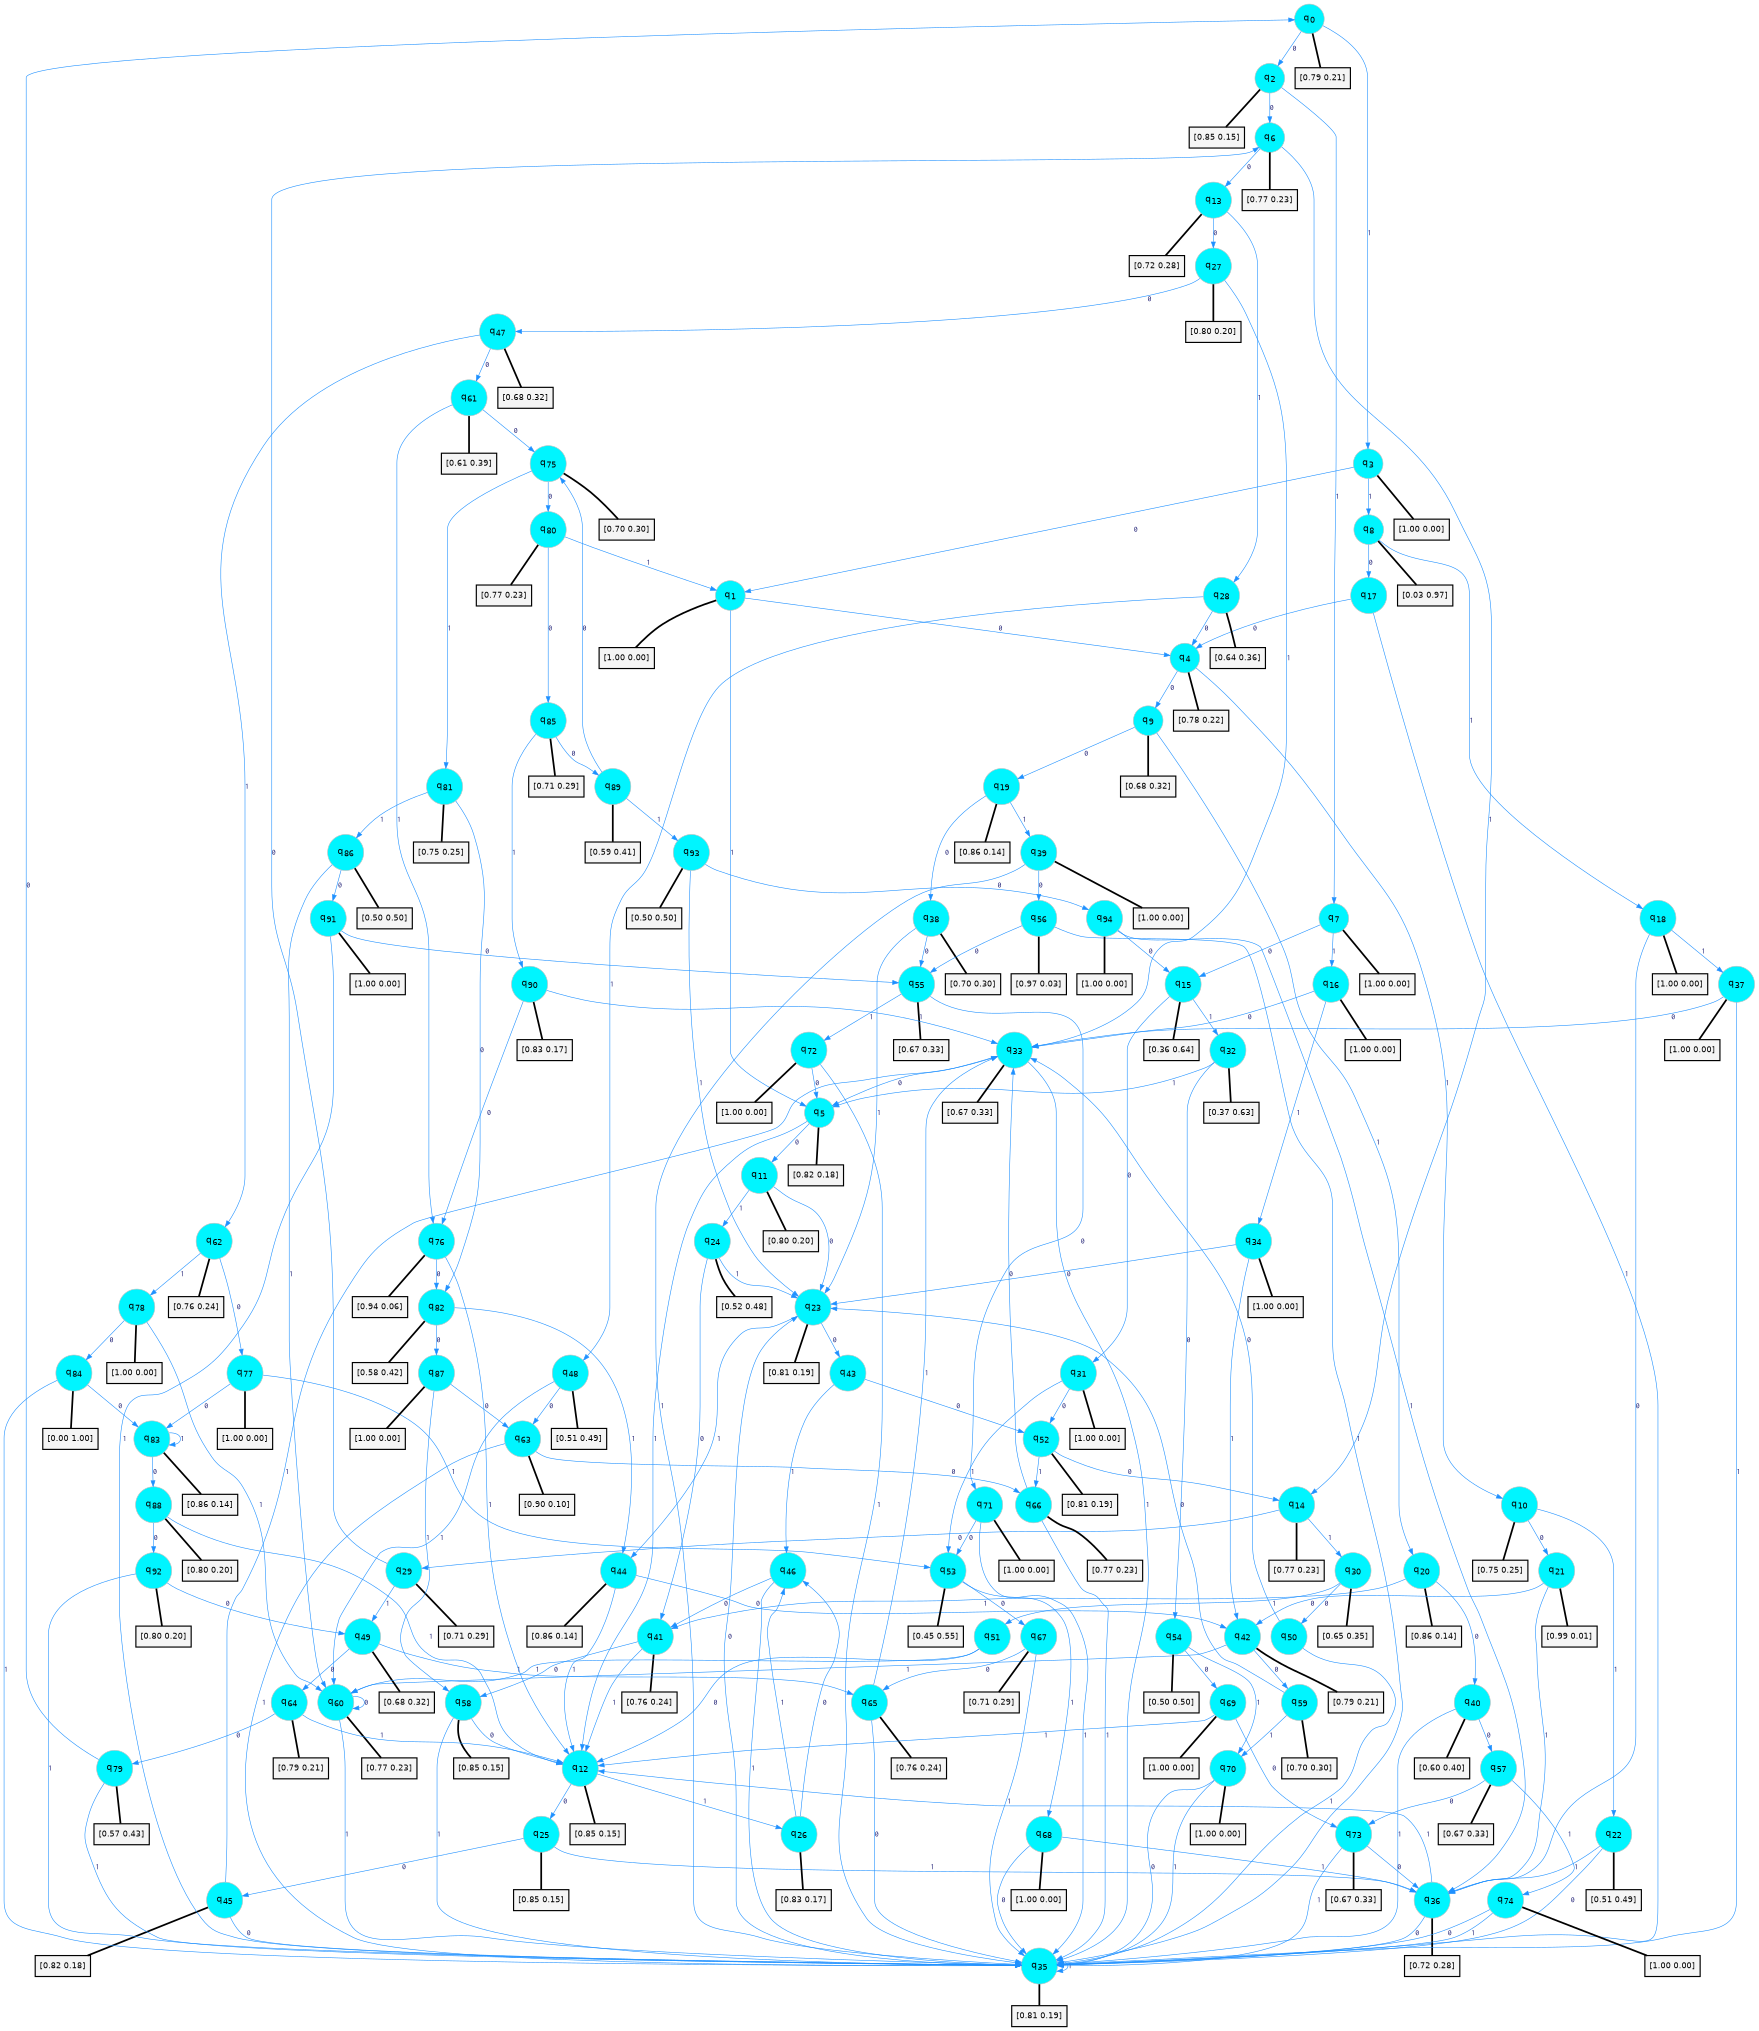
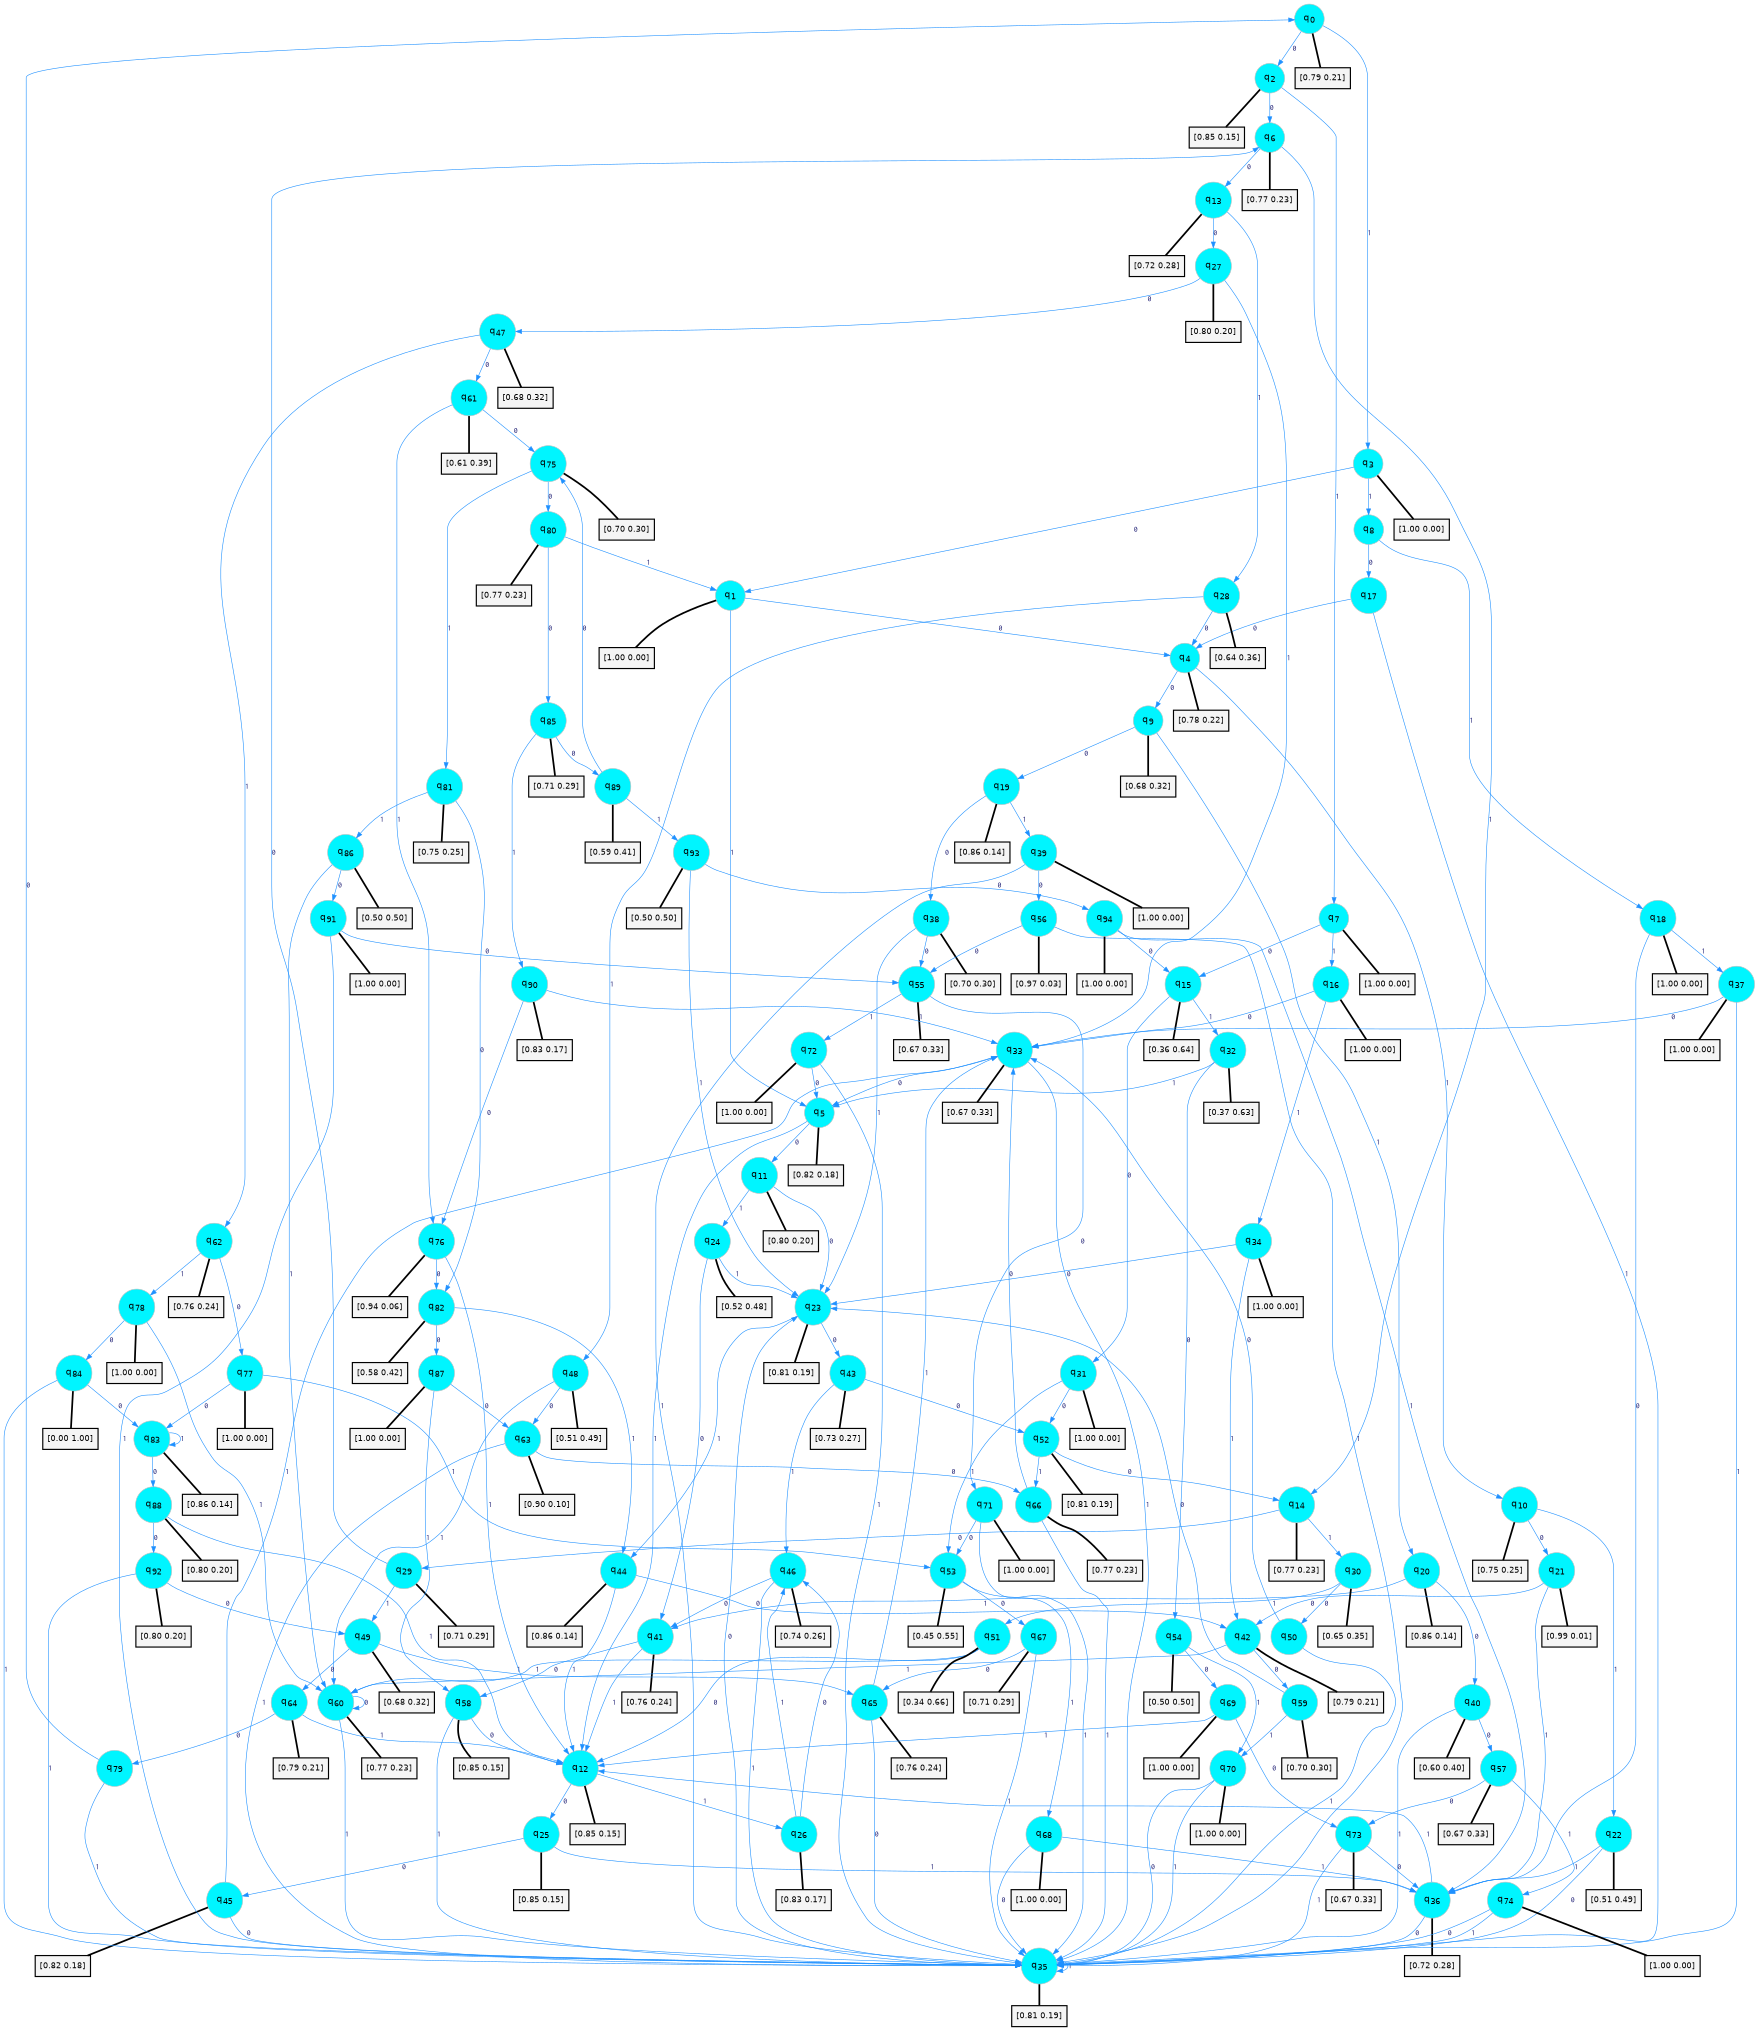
(1425, 596) -> none
none -> (838, 1439)
none -> (803, 1637)
none -> (926, 1702)
(122, 1834) -> none
